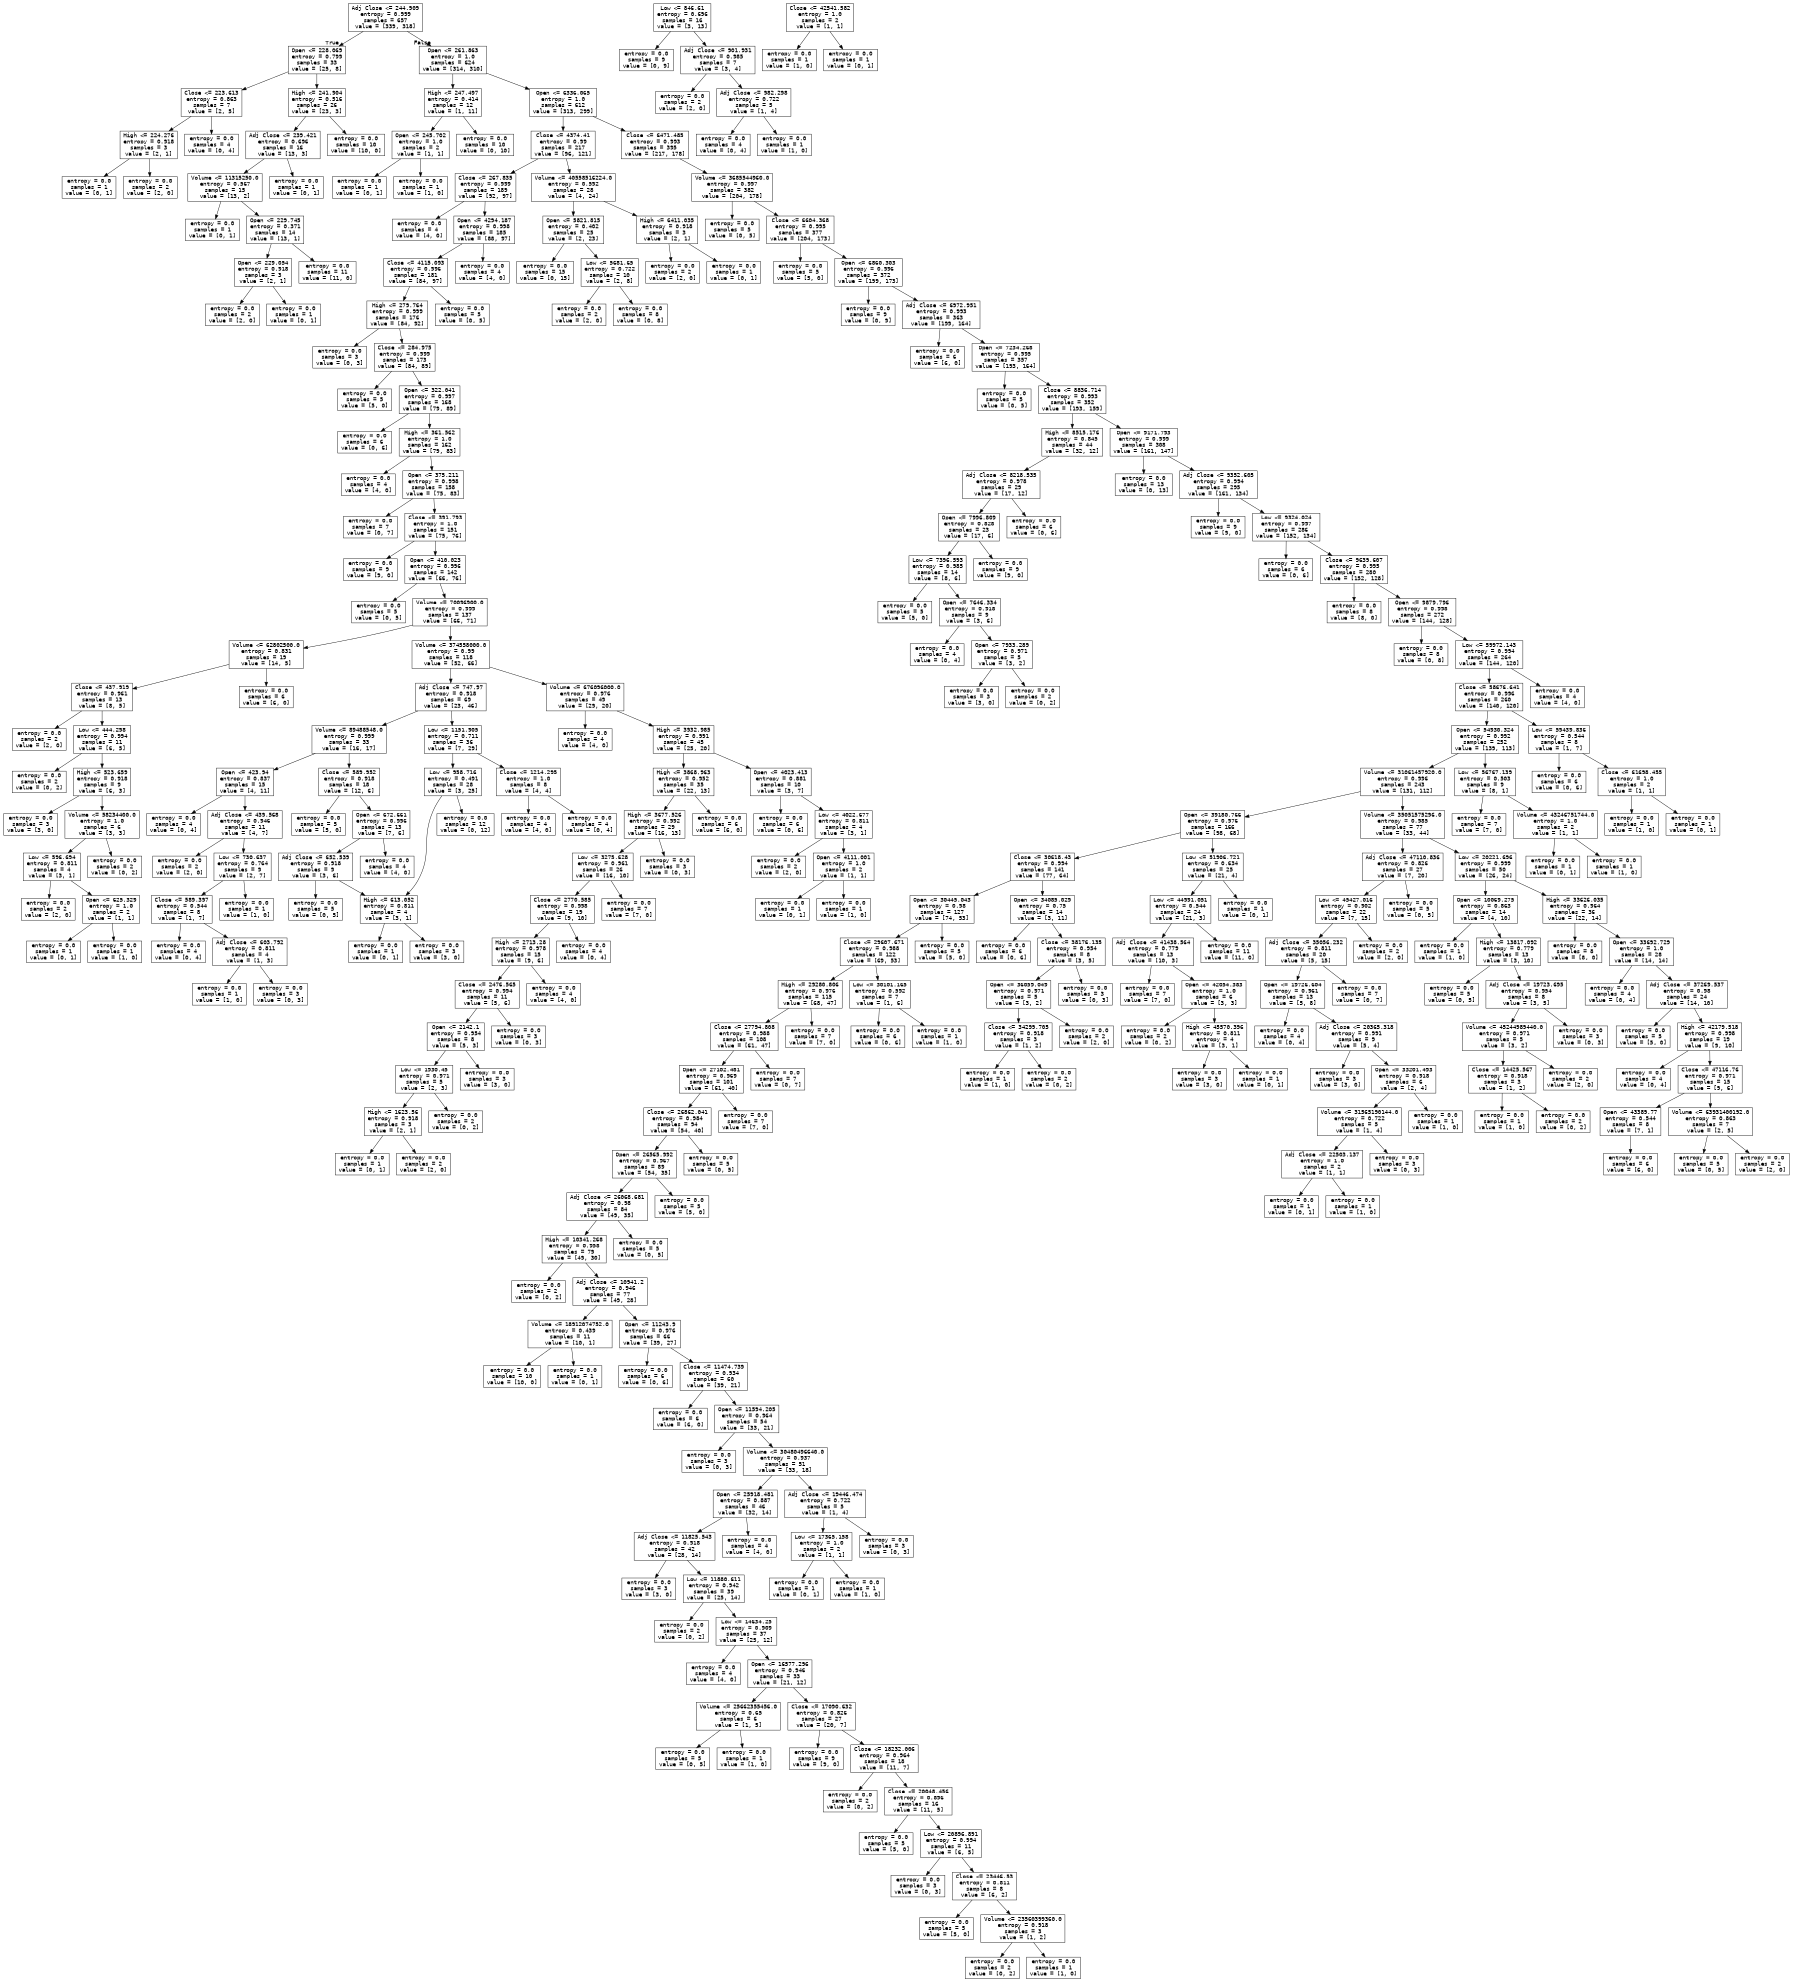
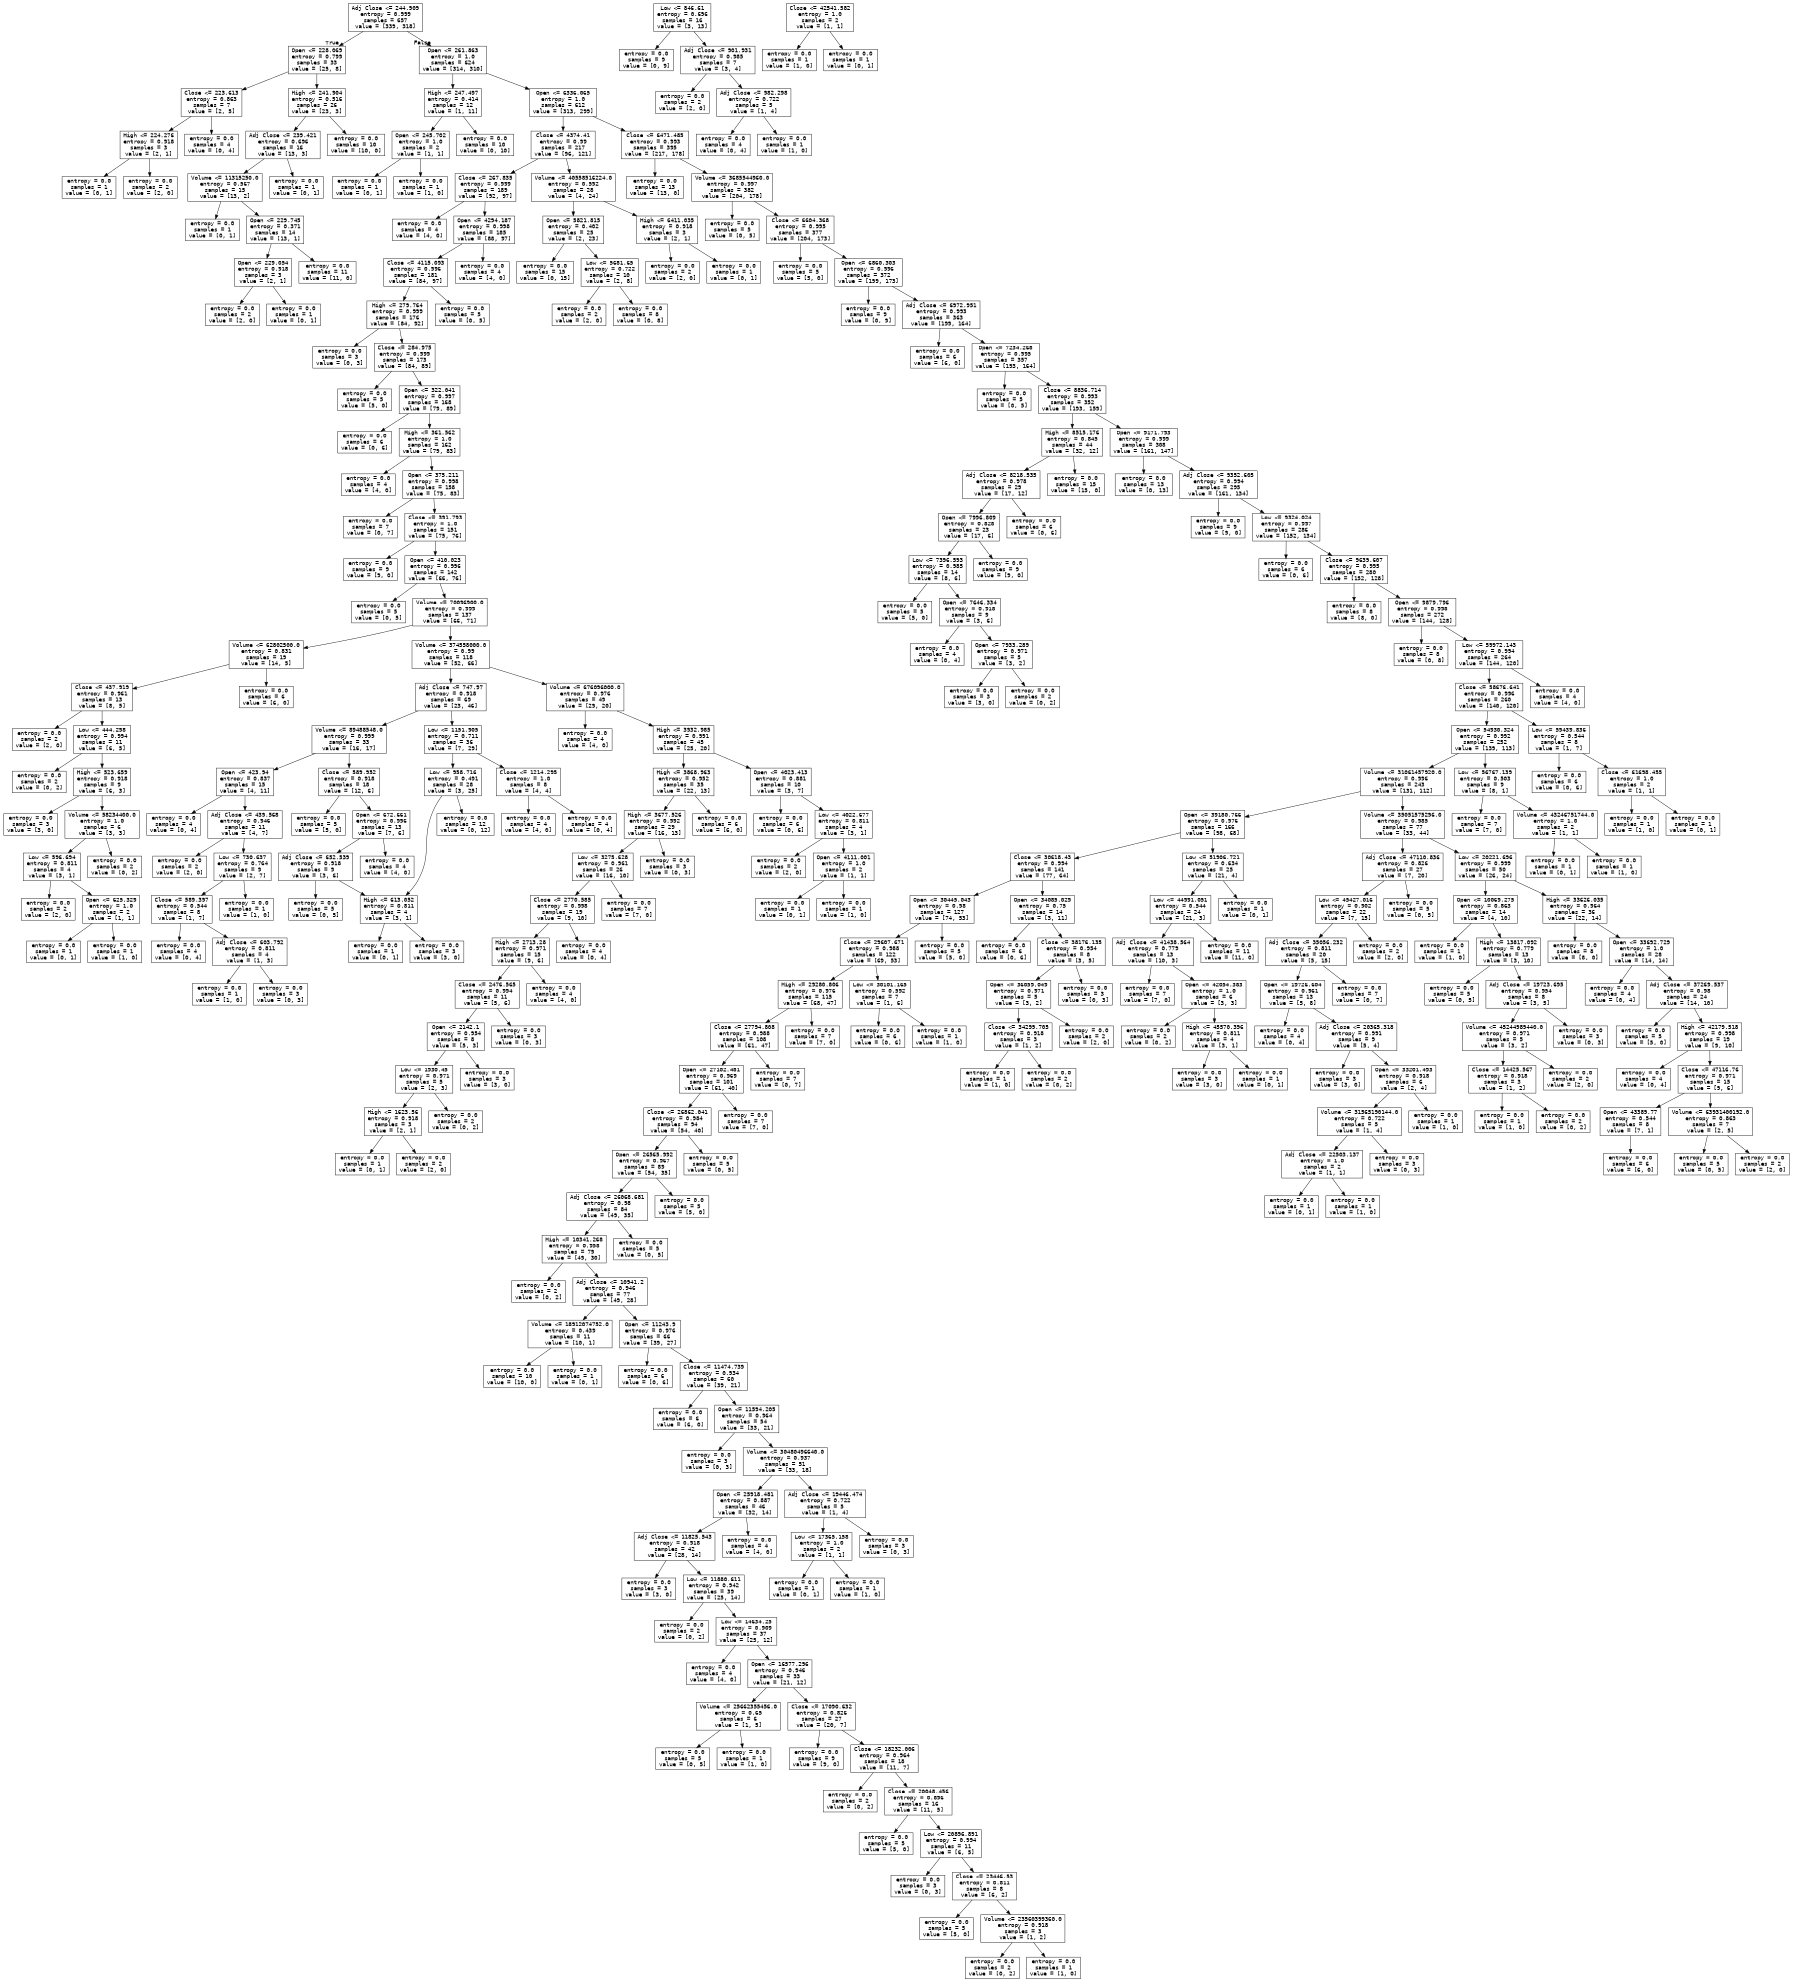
none -> (655, 187)
none -> (1076, 485)
(521, 952) -> (521, 952)
(1215, 1037) -> (1215, 1037)
